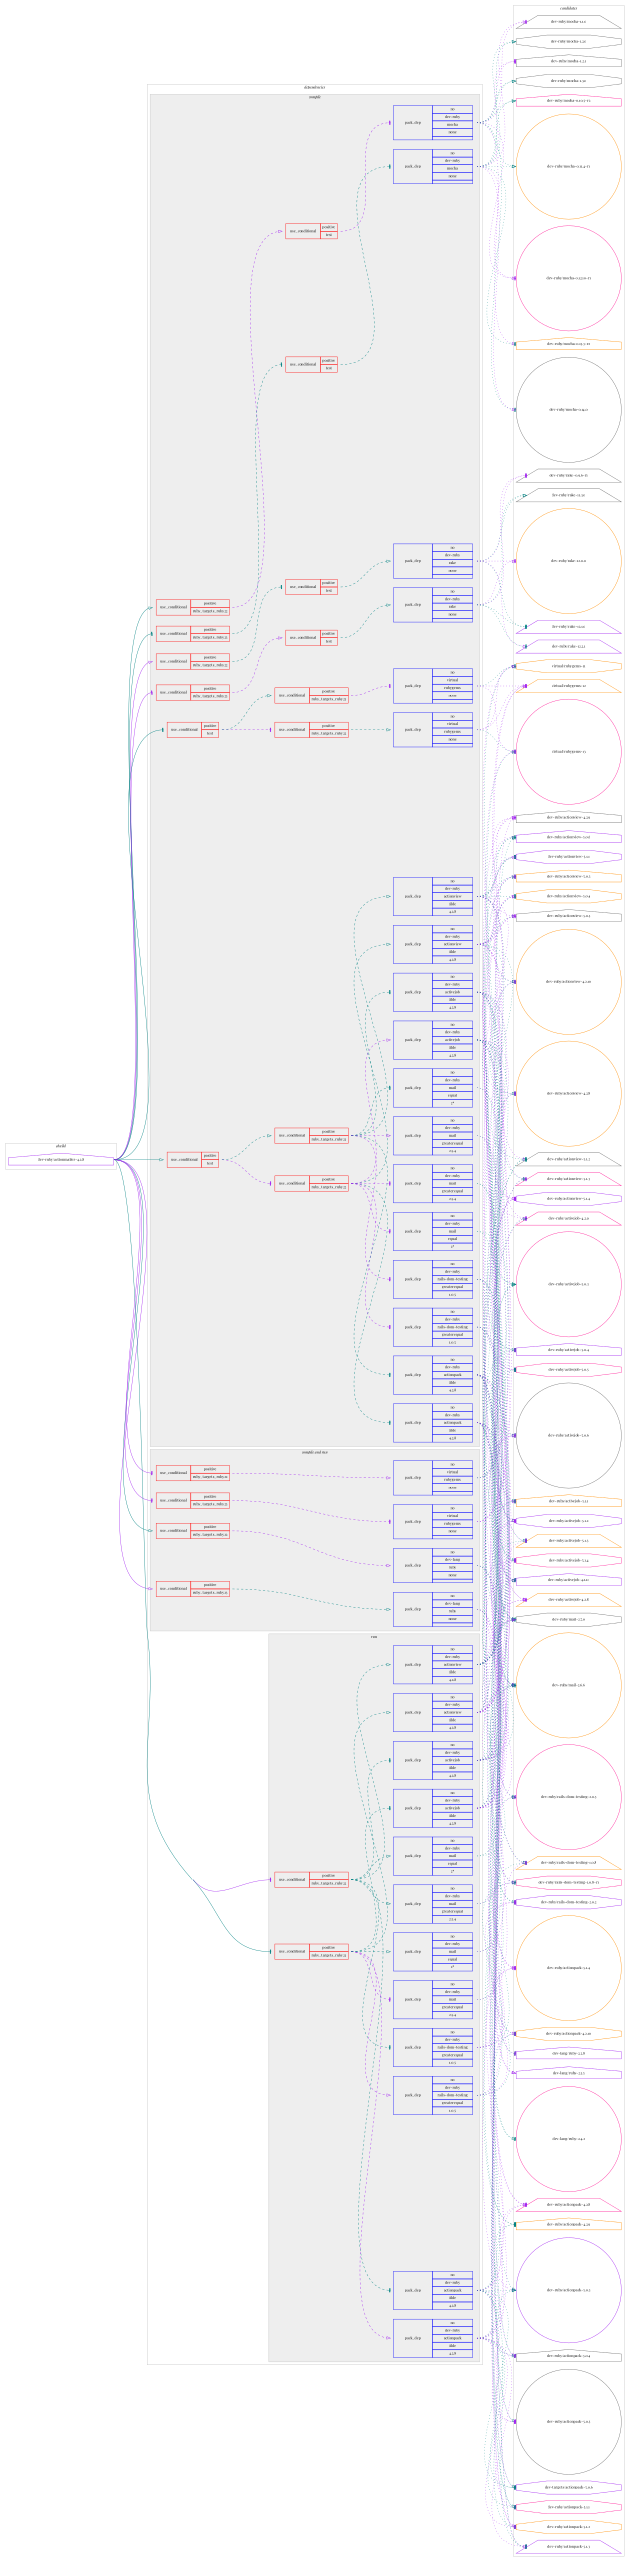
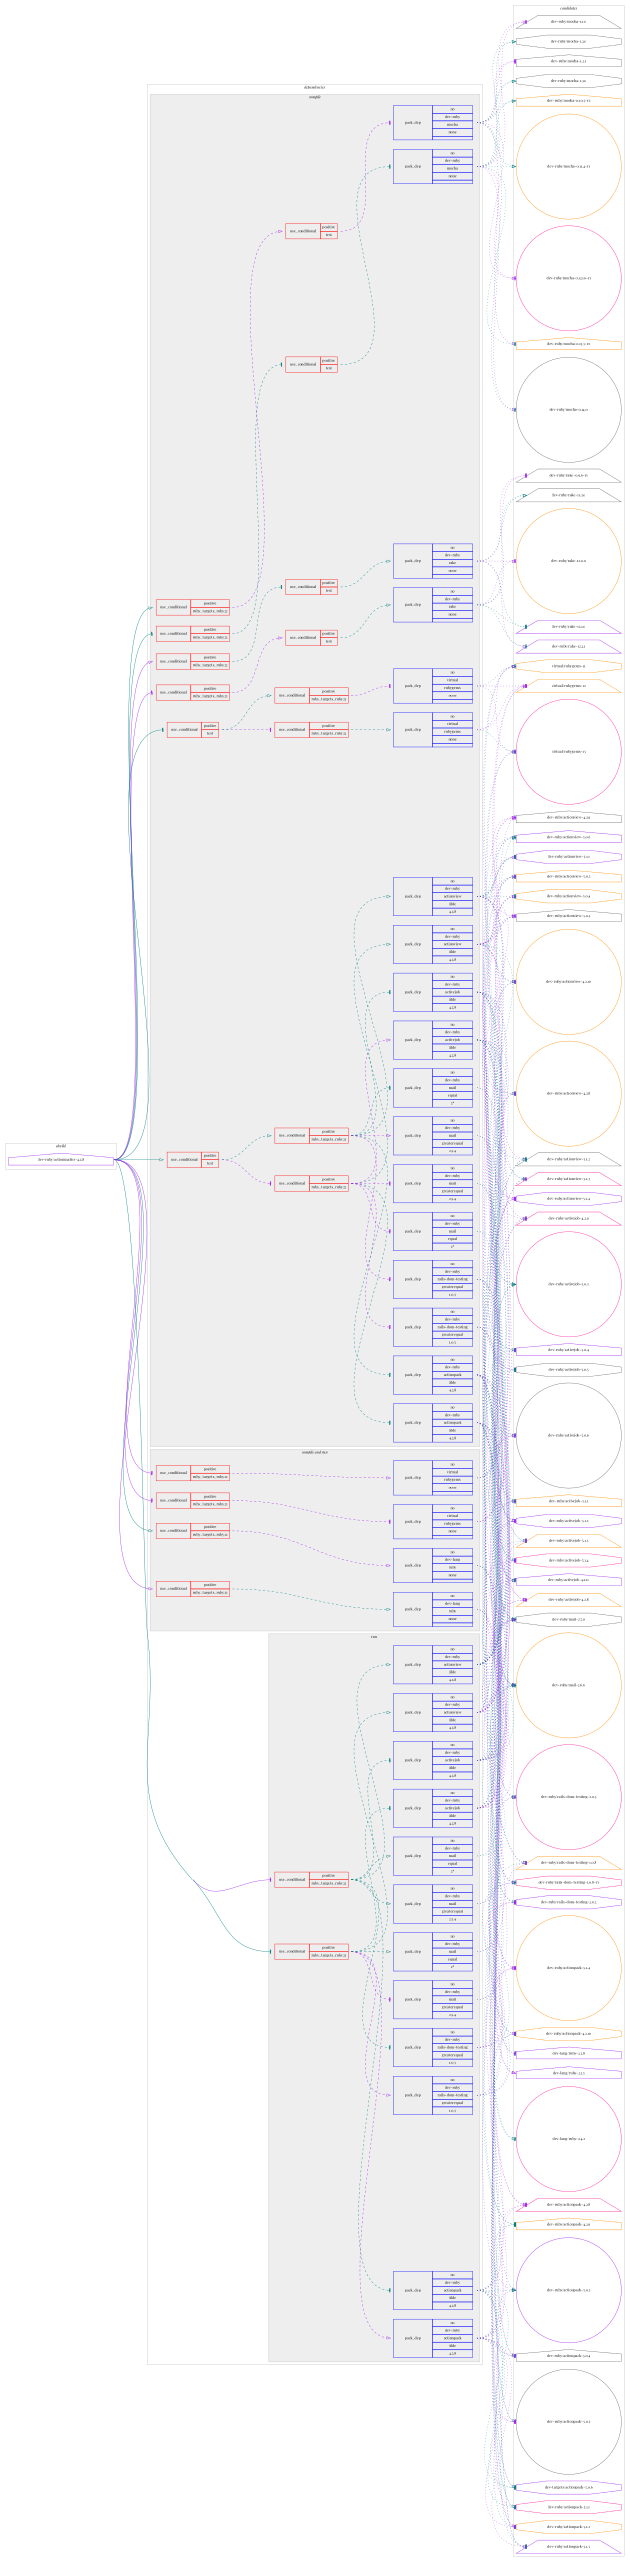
(569, 101) -> (569, 101)
(569, 1370) -> (569, 1370)
